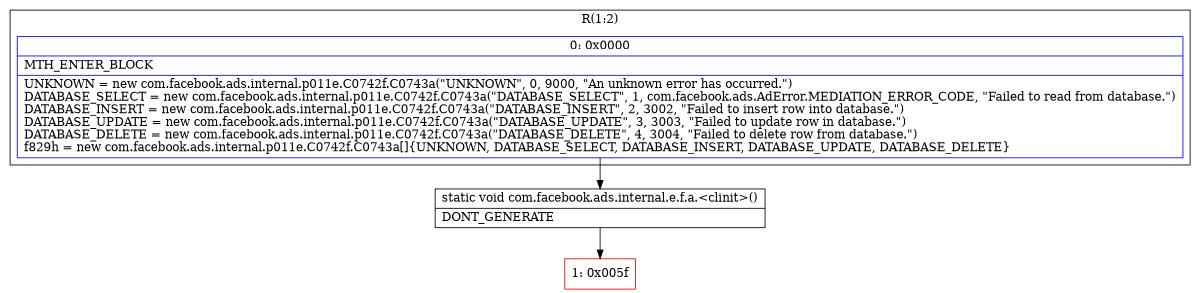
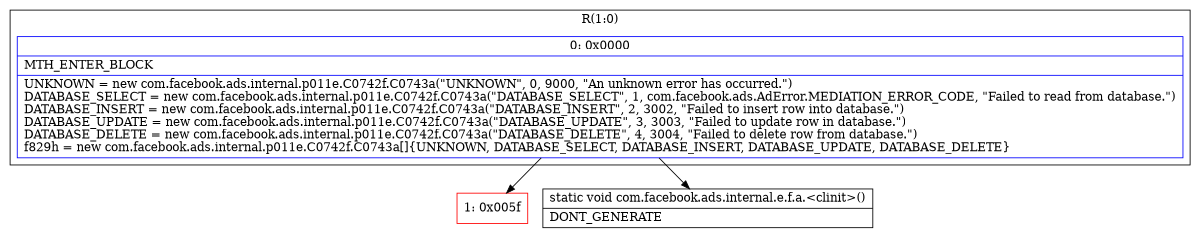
(600, 20) -> (600, 20)
(600, 239) -> (527, 172)
